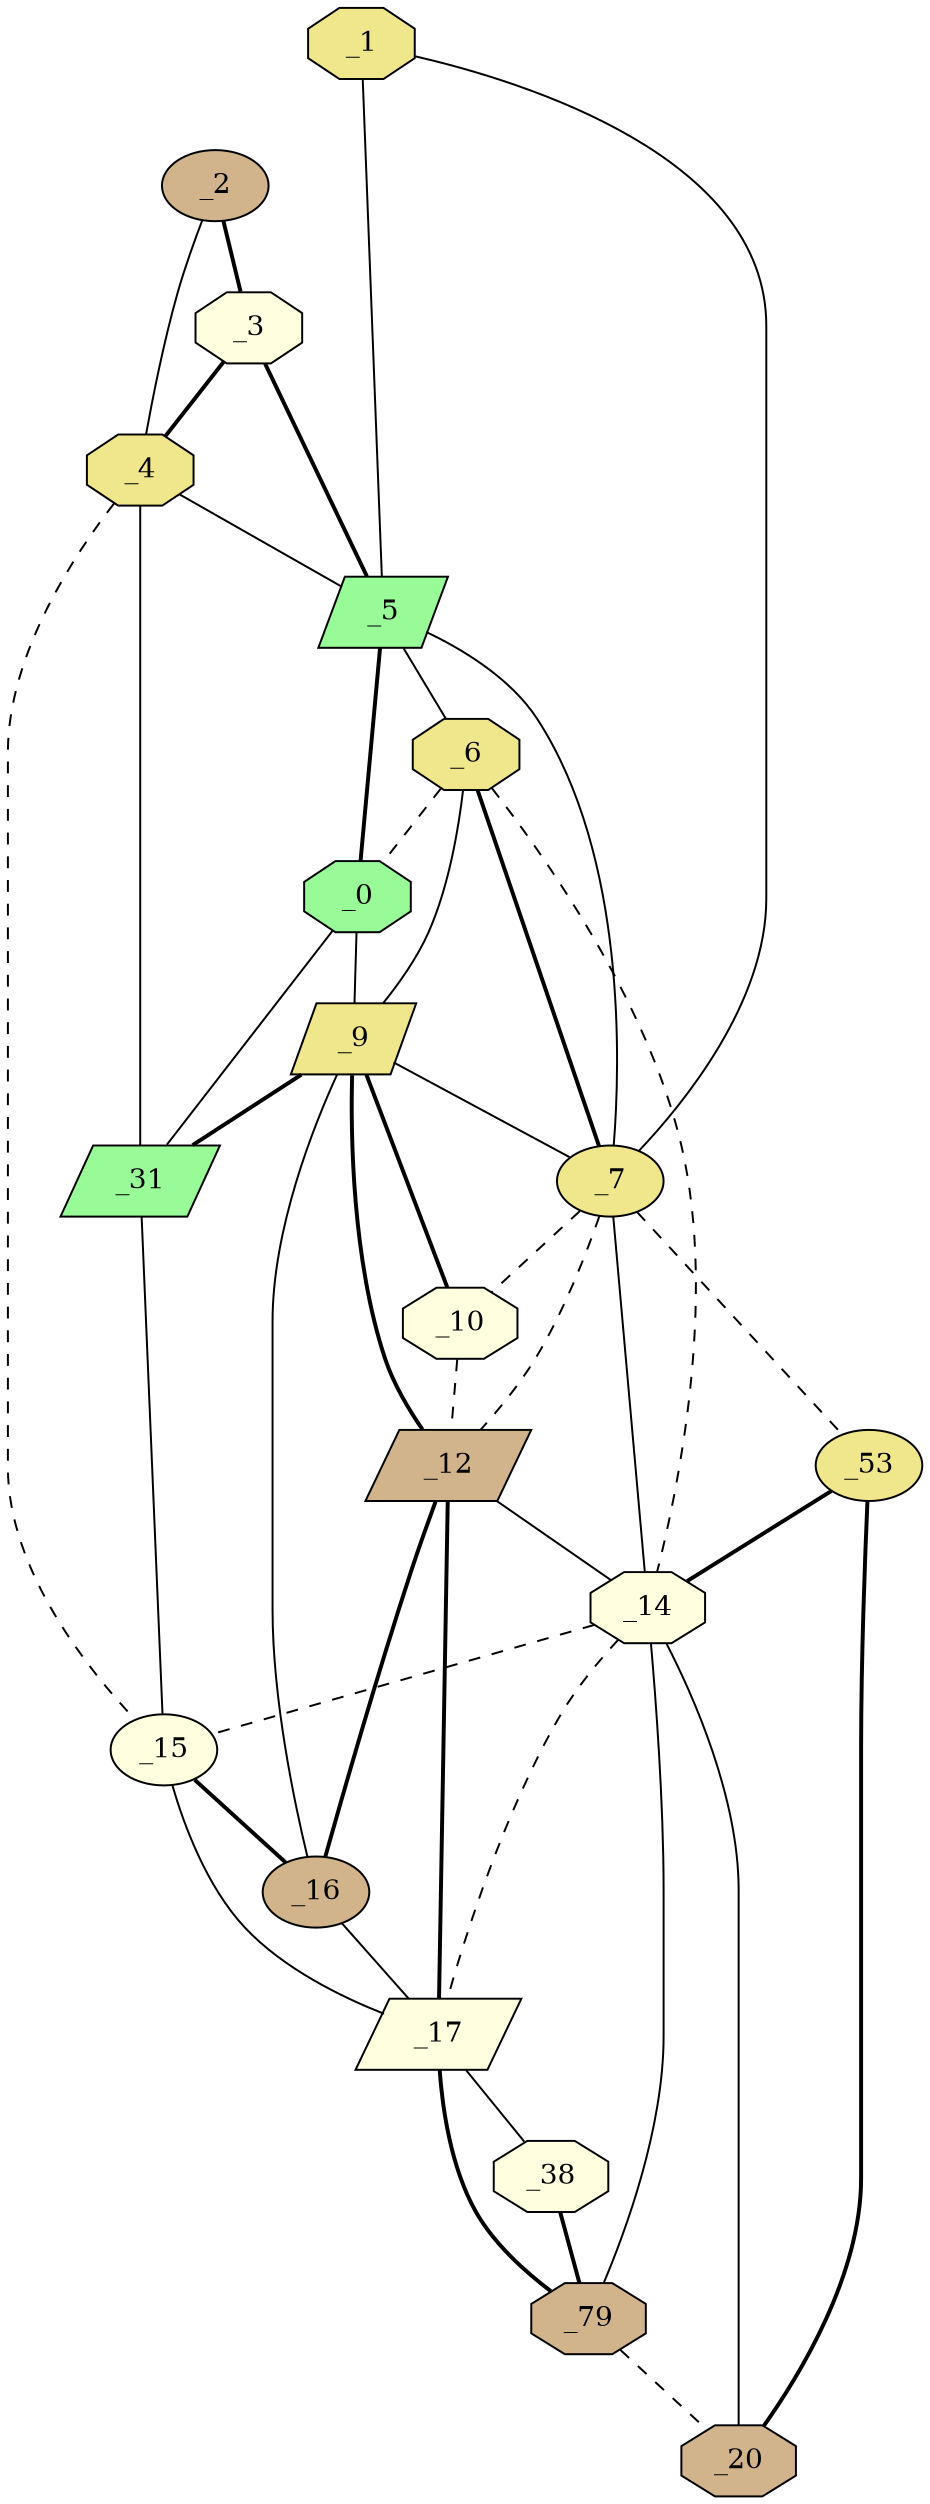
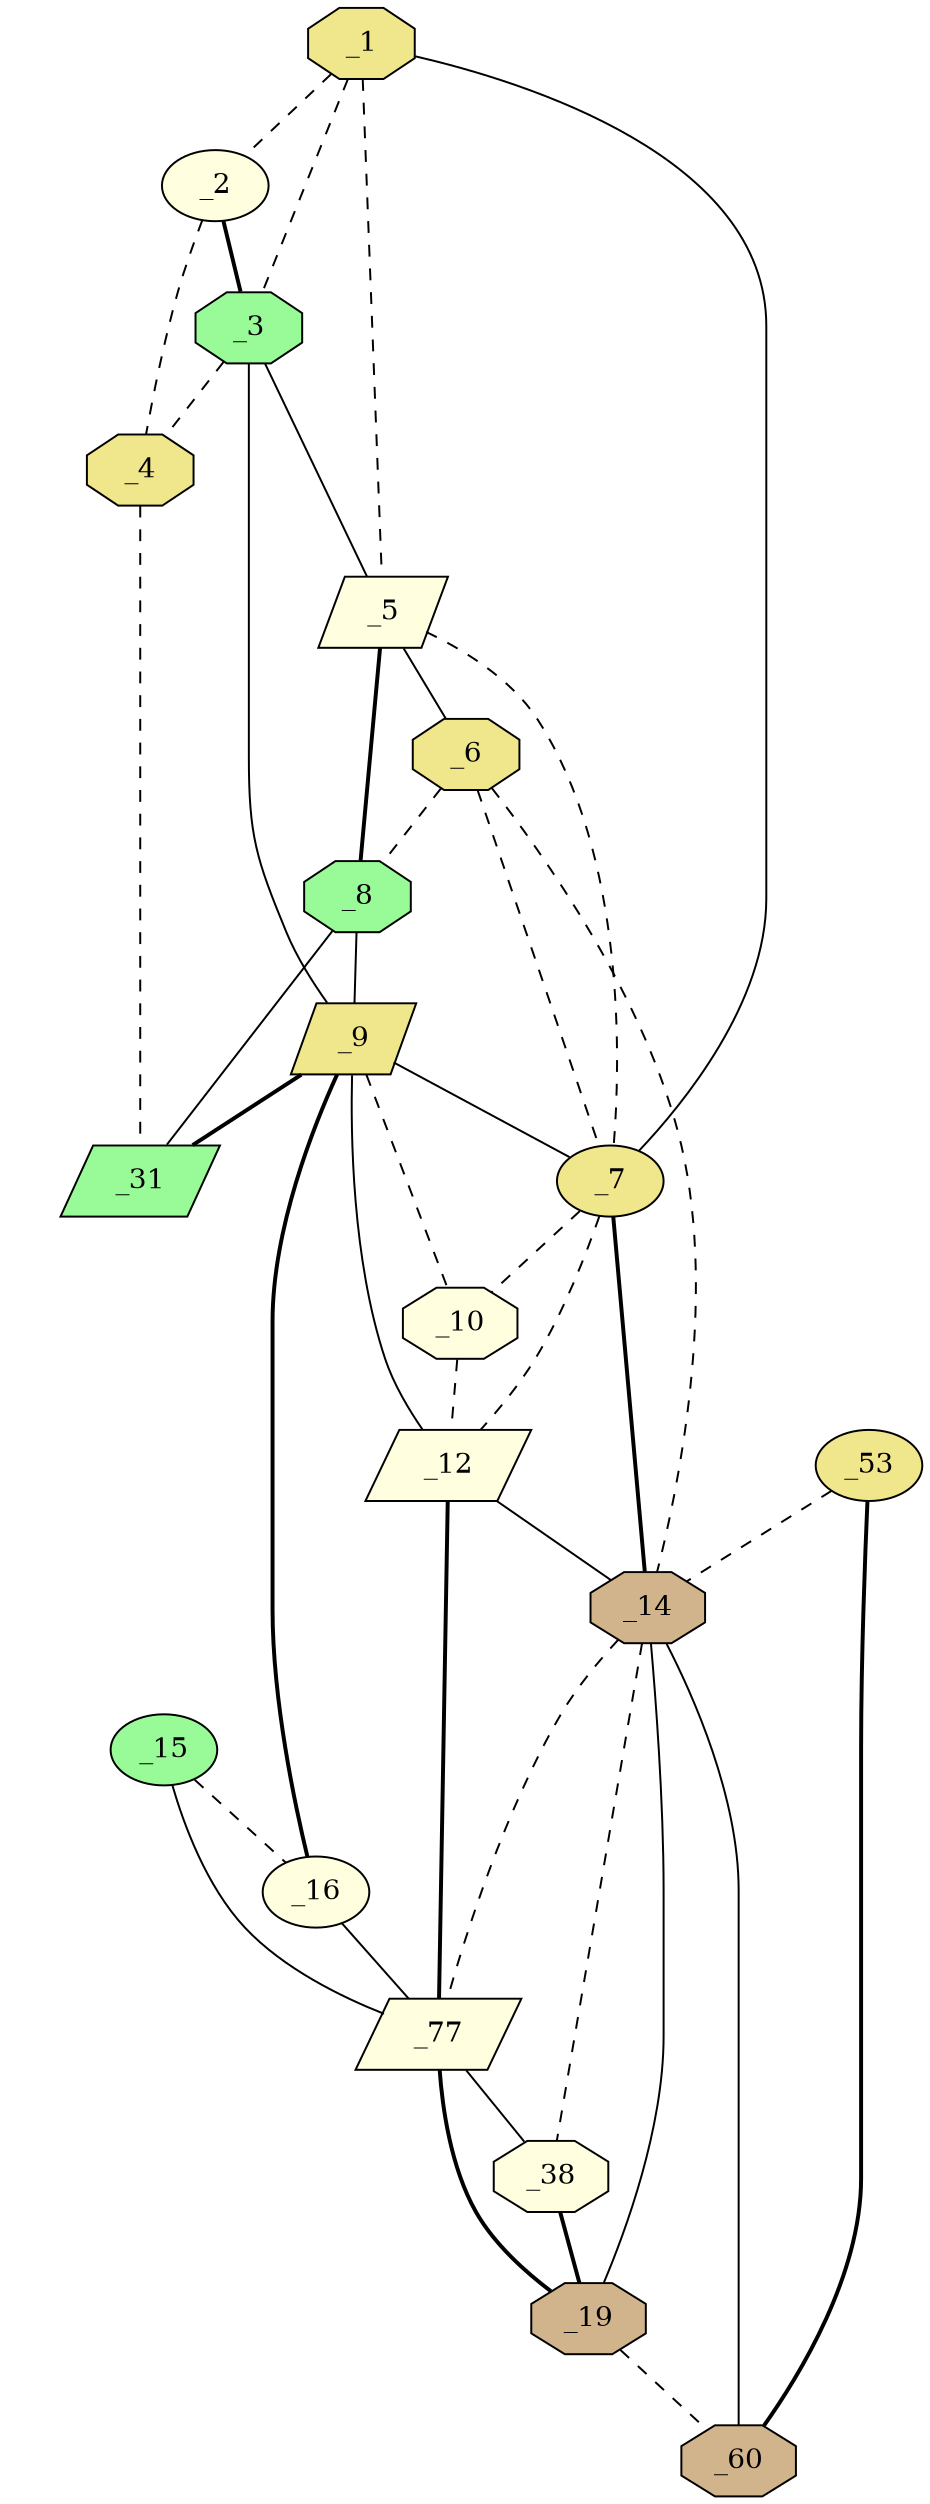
none -> (288, 115)
(215, 186) -> (215, 186)
none -> (305, 186)
(169, 326) -> (169, 326)
(249, 328) -> (249, 328)
(372, 328) -> (372, 328)
(194, 399) -> (194, 399)
(316, 470) -> (316, 470)
(261, 541) -> none
(383, 612) -> (383, 612)
(140, 826) -> (140, 826)
(593, 856) -> (593, 856)
(357, 897) -> (357, 897)
(440, 903) -> (249, 692)
(538, 968) -> (538, 968)
(8, 1117) -> none
(407, 1181) -> (407, 1181)
(362, 1258) -> (362, 1258)
(740, 1323) -> none
(629, 1394) -> (629, 1394)
(273, 1462) -> (273, 1462)
(152, 1465) -> none
(448, 1465) -> (448, 1465)
(759, 1536) -> (759, 1536)
(648, 1608) -> (648, 1608)
(380, 1669) -> none
(403, 1680) -> (599, 1892)
(164, 1750) -> (164, 1750)
(240, 1821) -> (240, 1821)
(316, 1892) -> (316, 1892)
(438, 2034) -> (438, 2034)
(589, 2319) -> (589, 2319)
(739, 2461) -> (739, 2461)
